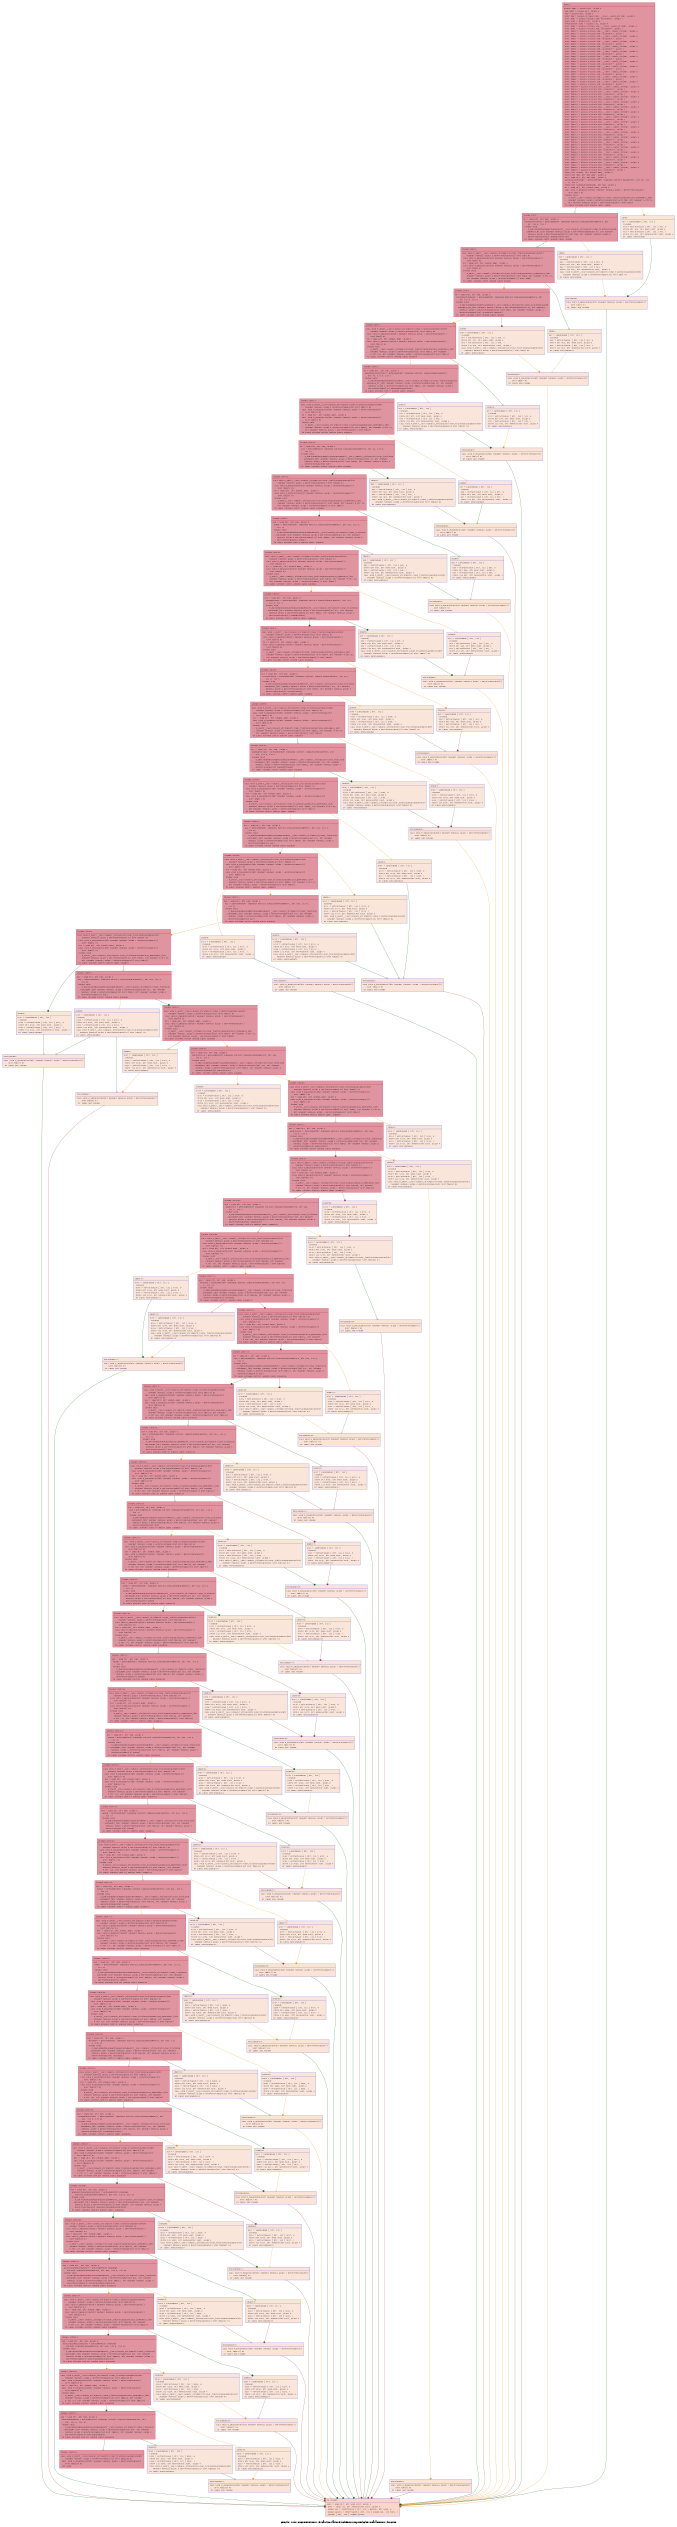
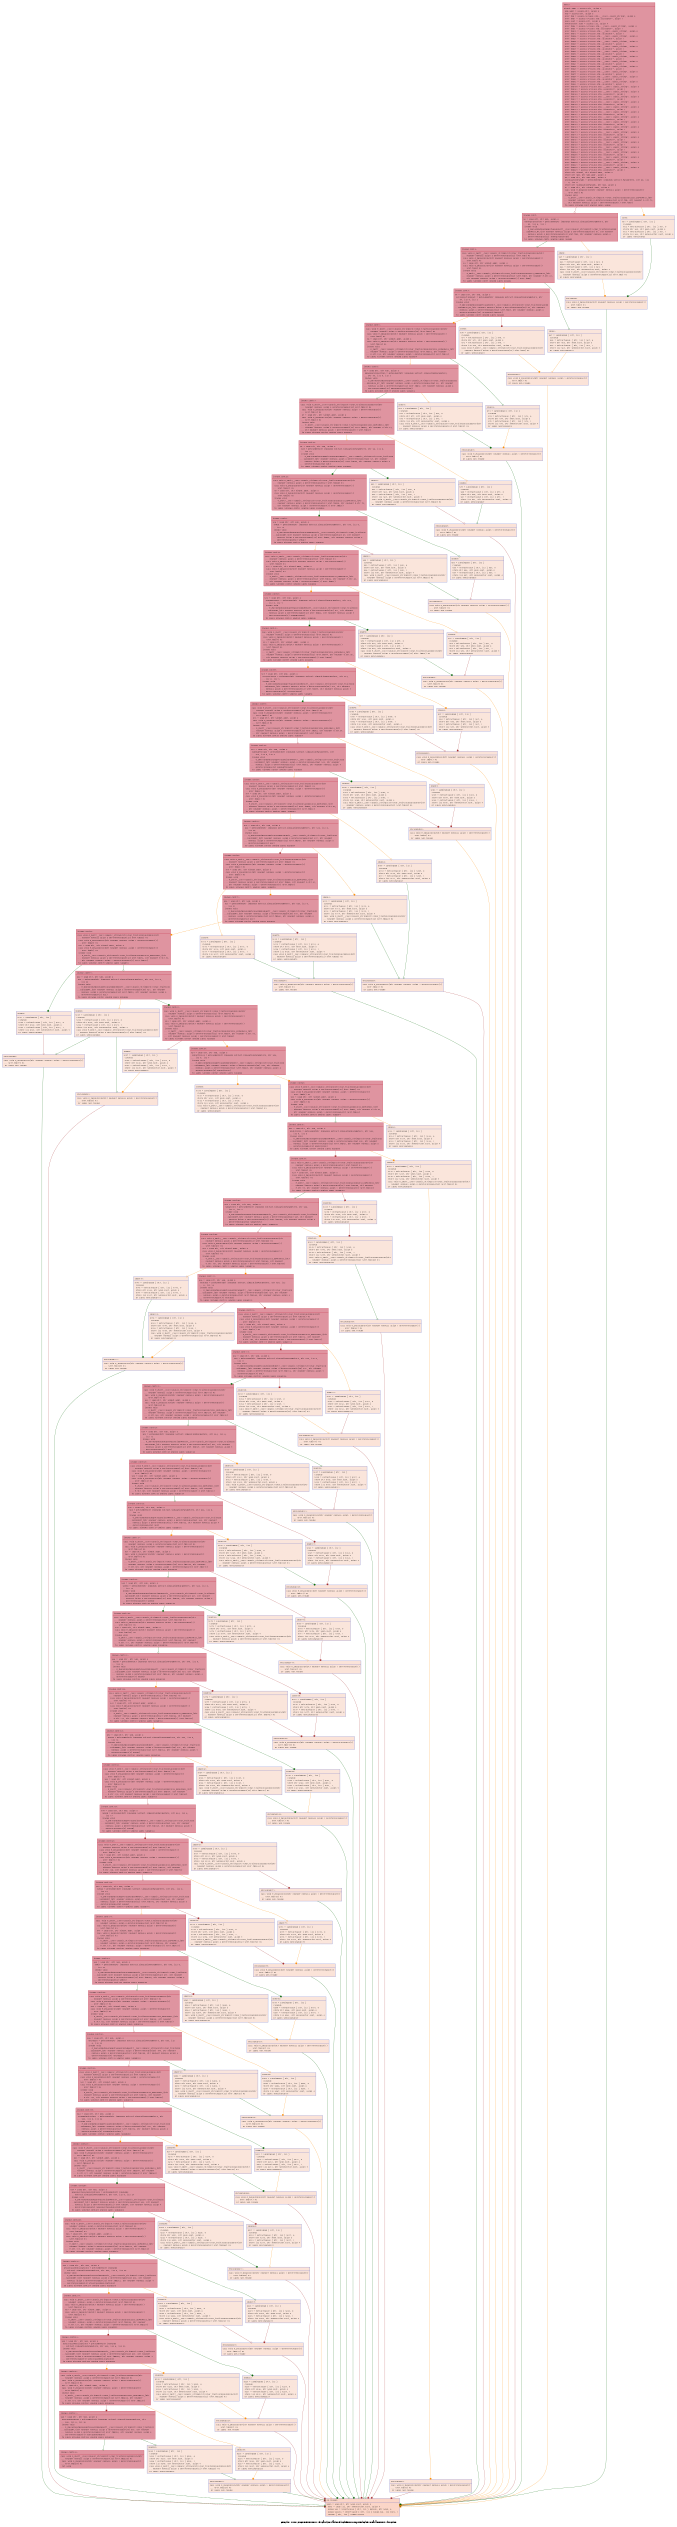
(450, 515) -> (450, 515)
(366, 970) -> (314, 969)
(307, 1857) -> none
none -> (302, 2496)
